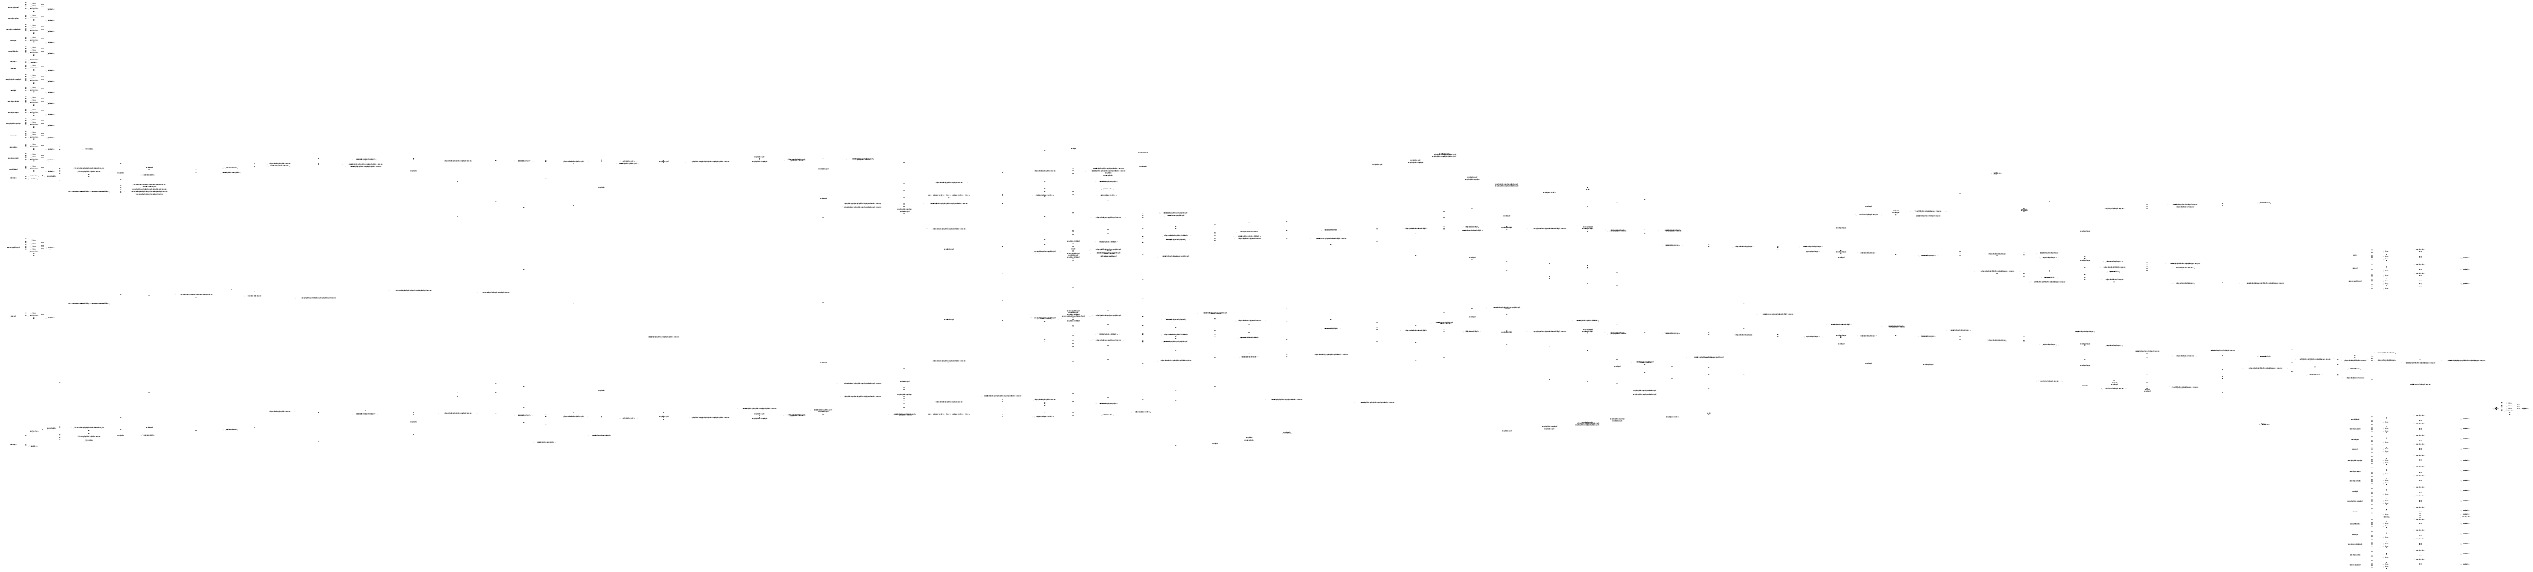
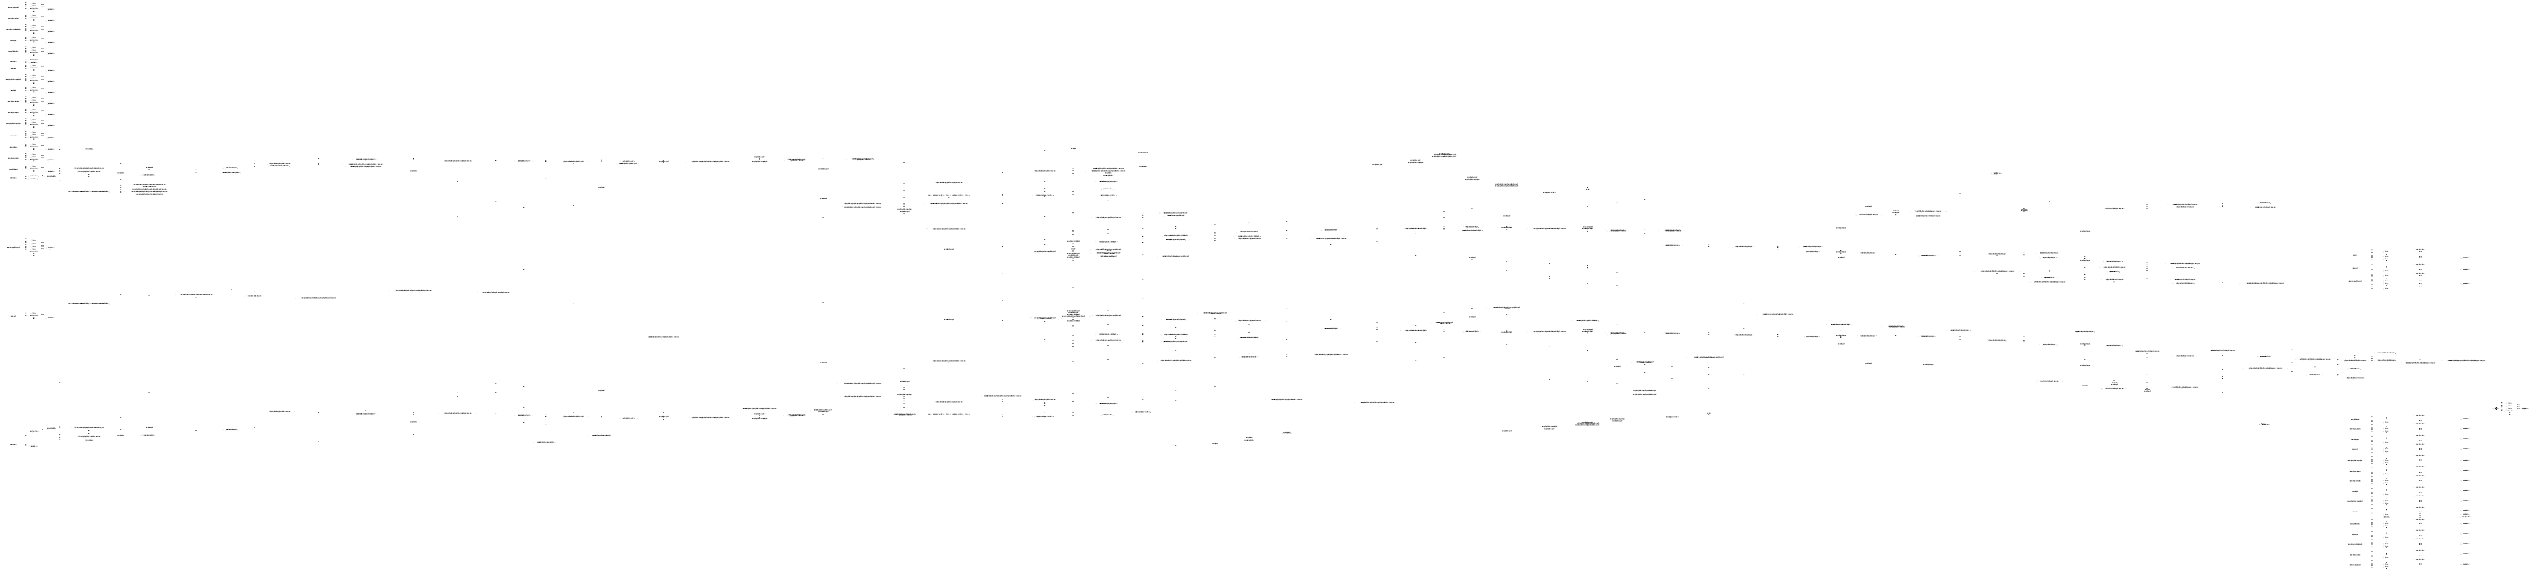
none -> (2265, 207)
none -> (2185, 280)
(2420, 385) -> none
